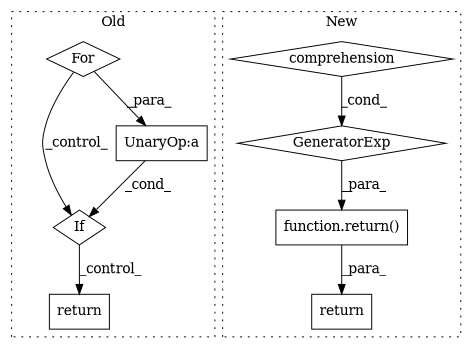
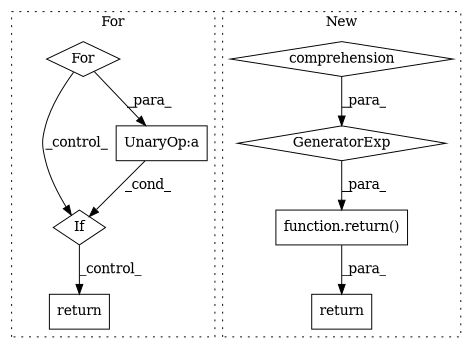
(113, 23) -> (113, 23)
(364, 101) -> (364, 101)
